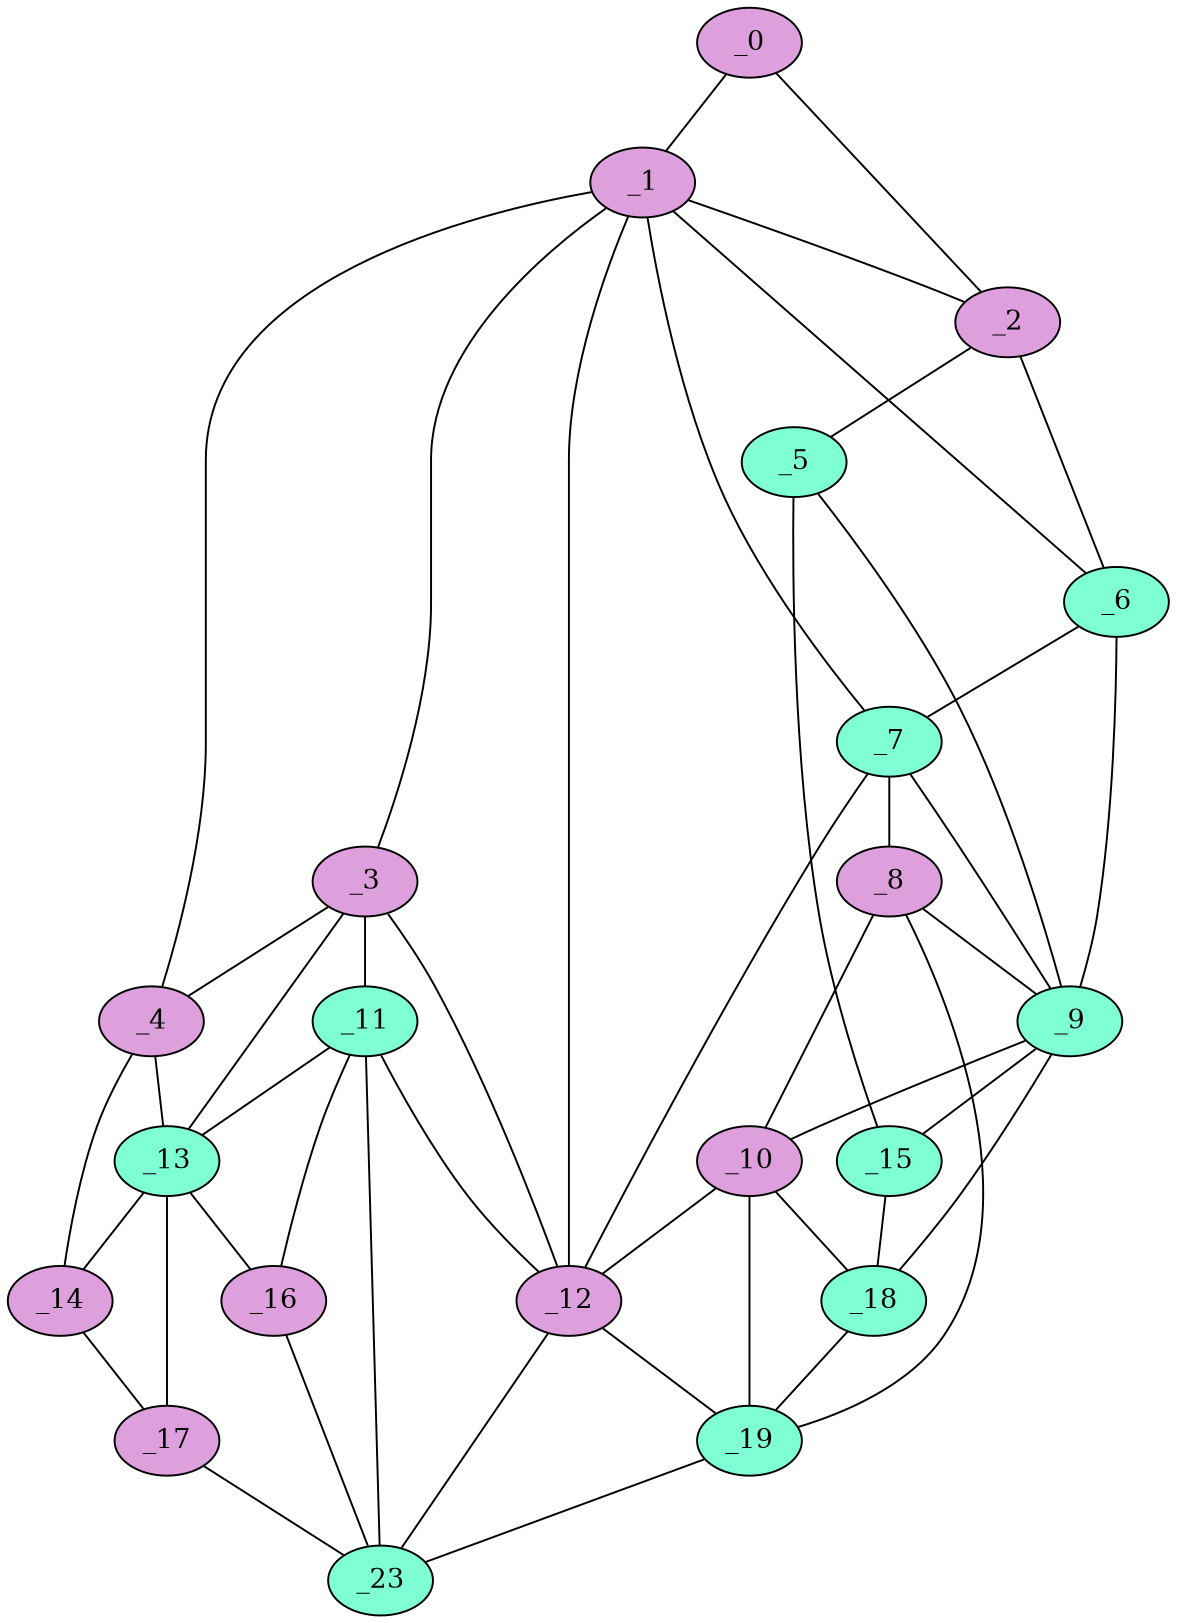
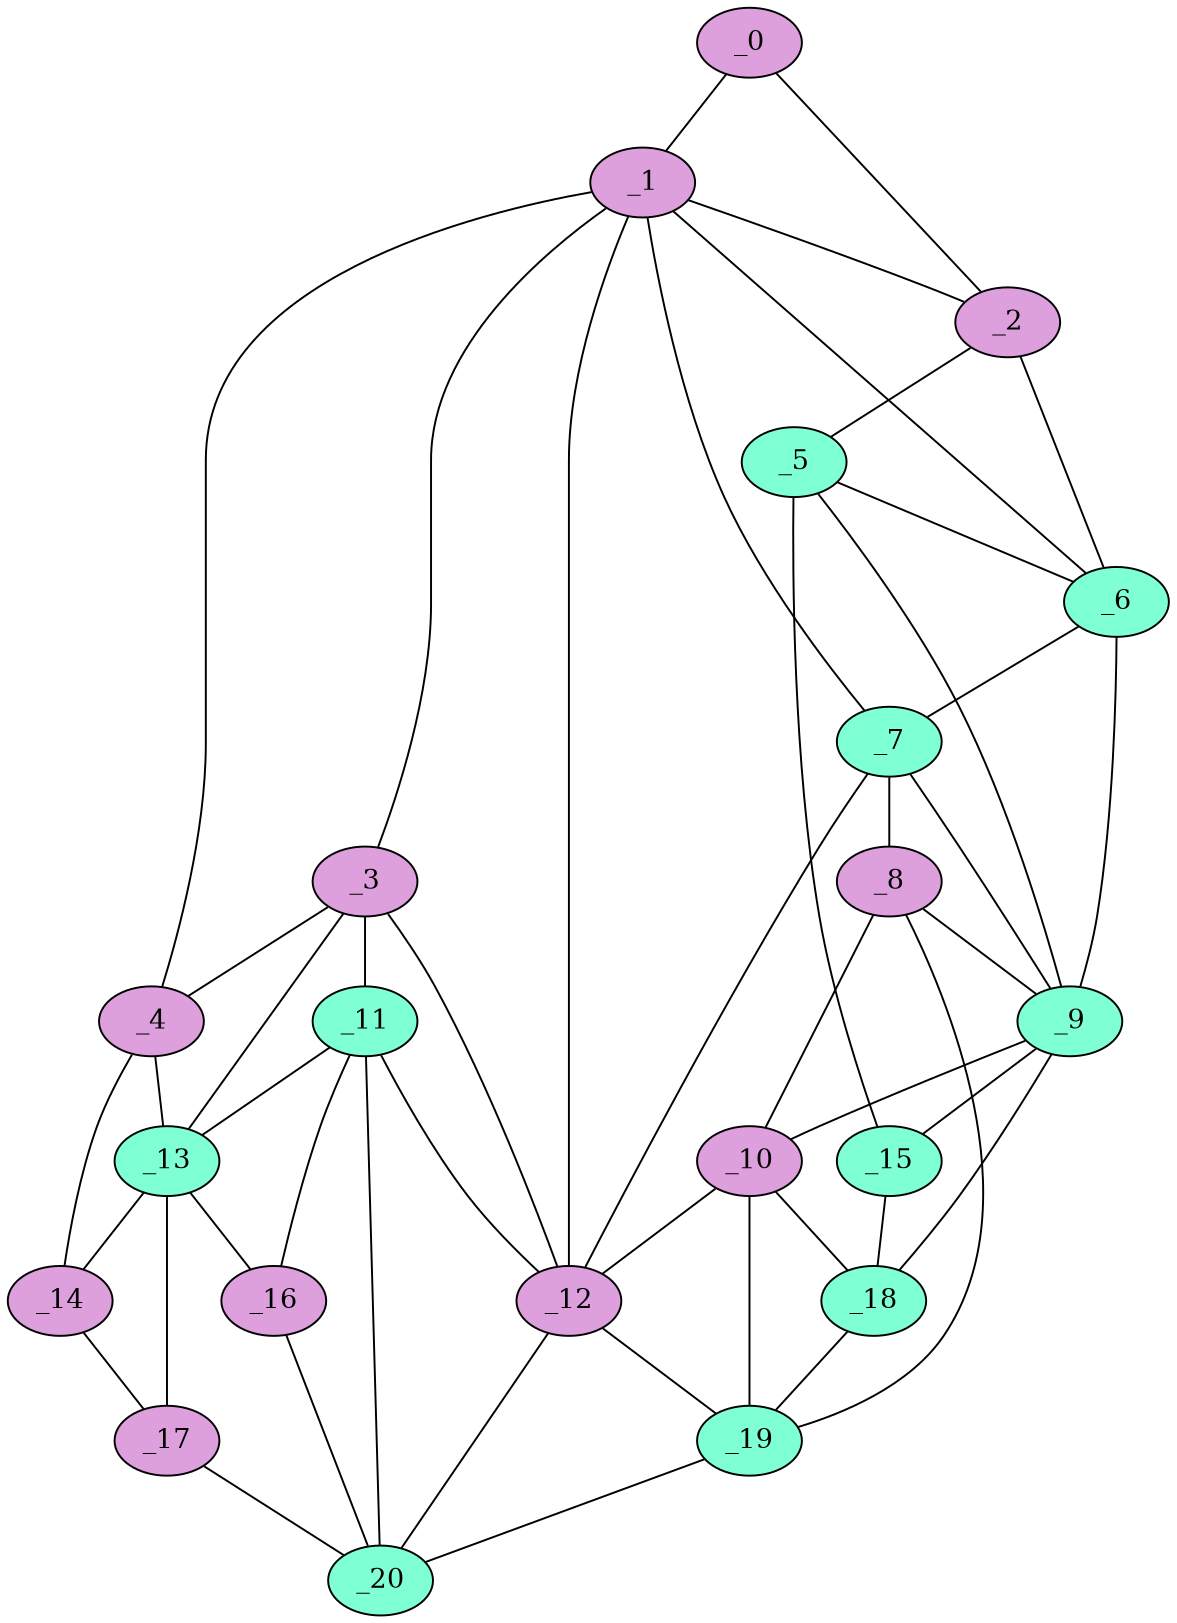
none -> (955, 532)
(381, 1581) -> (381, 1581)
